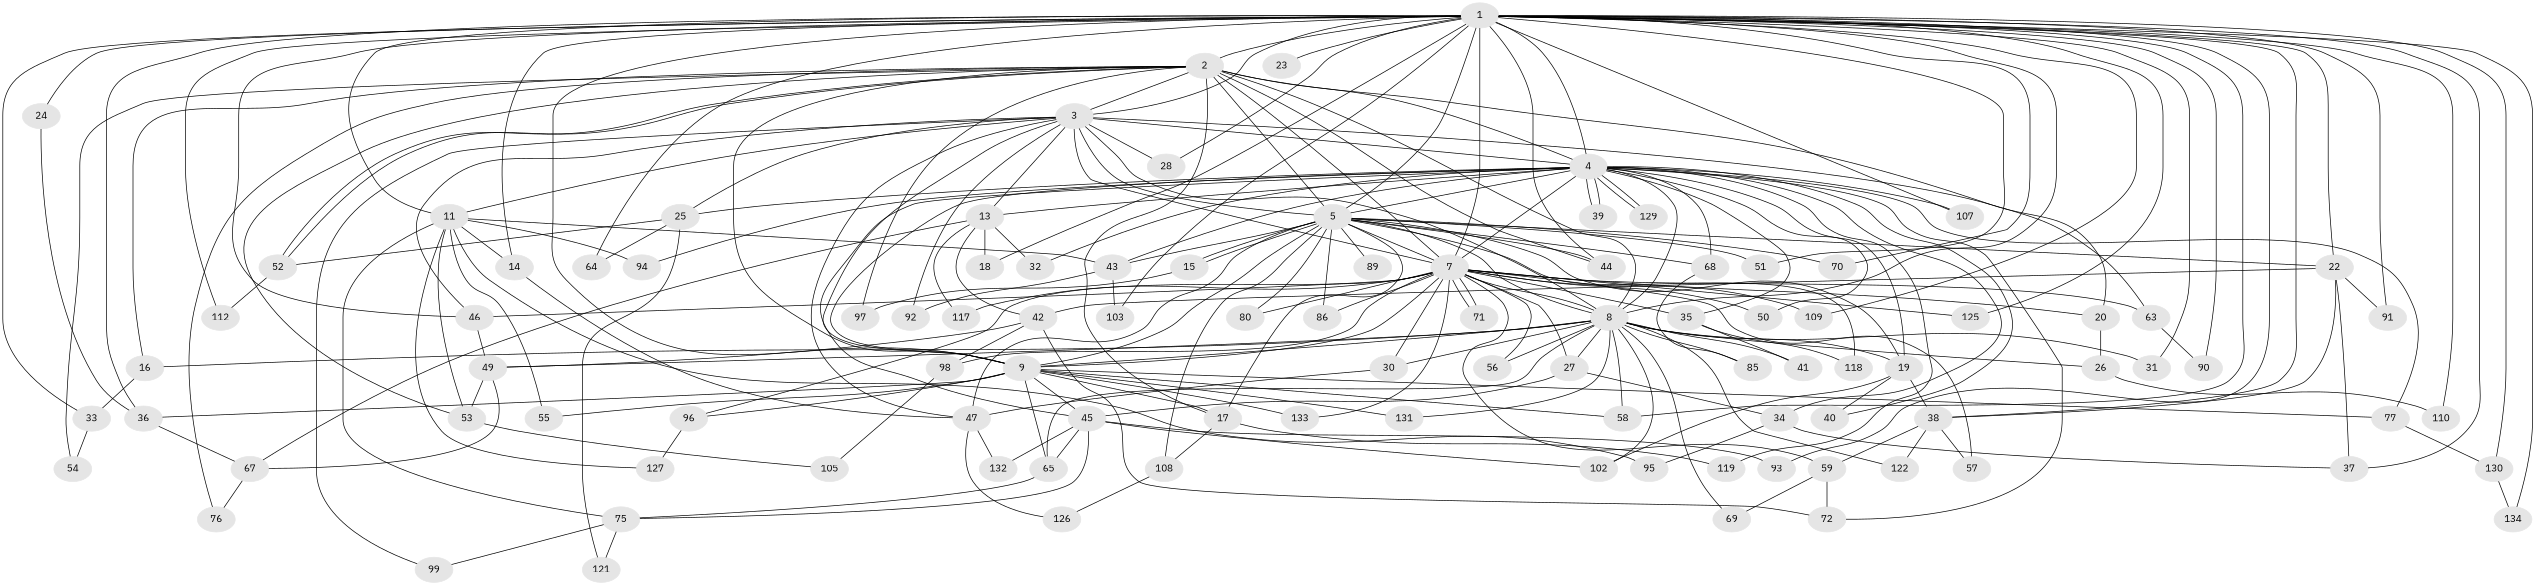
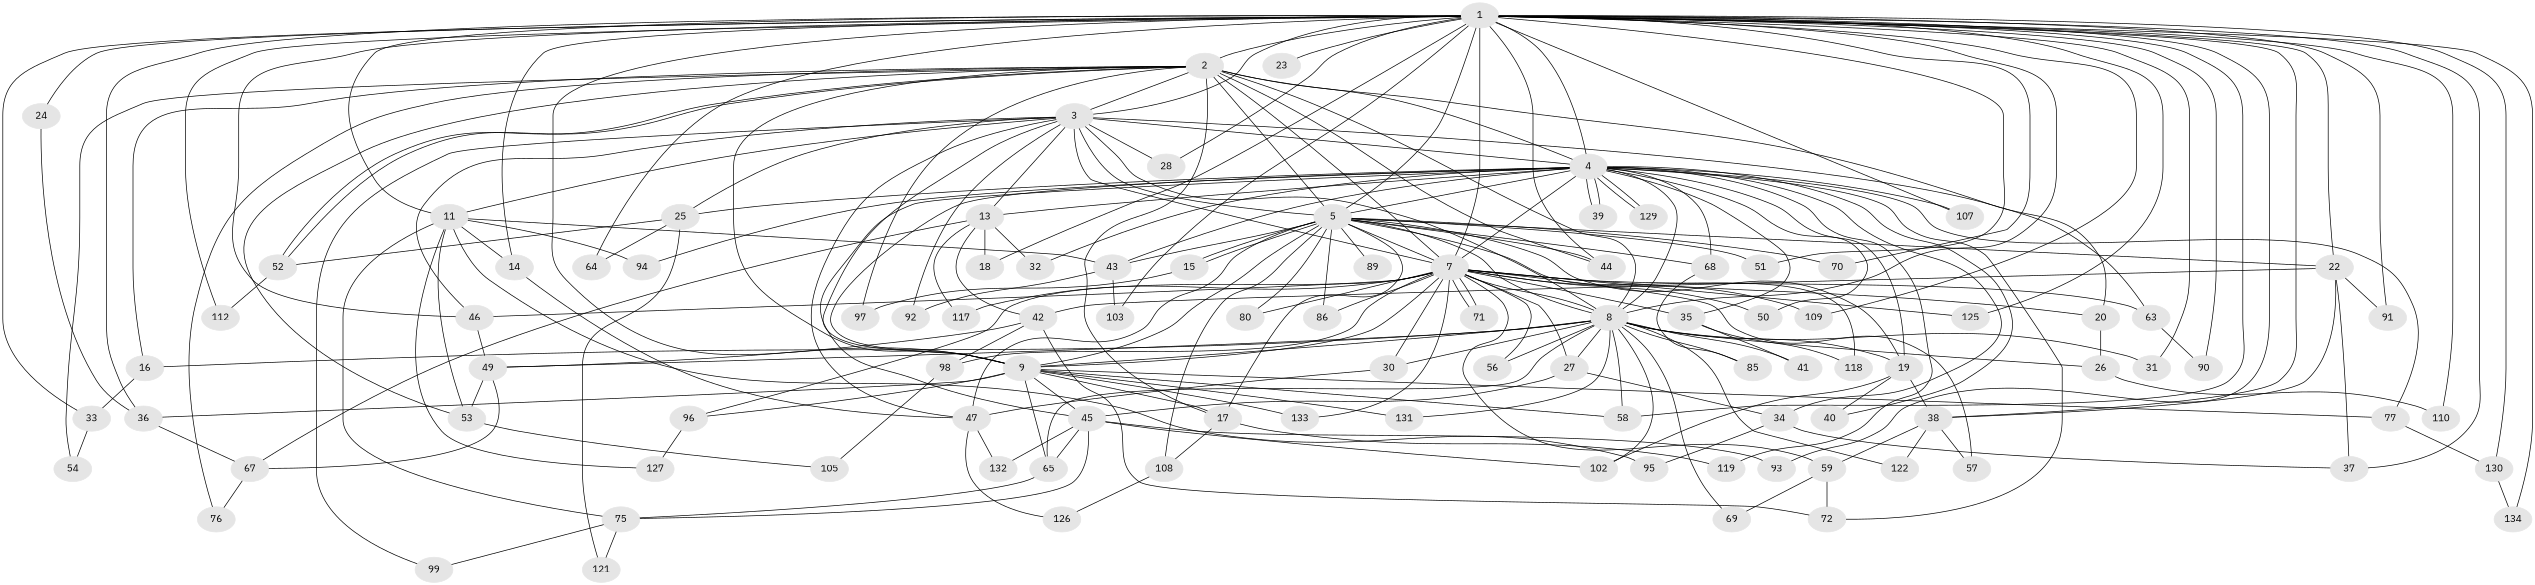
(544, 419) -> none
